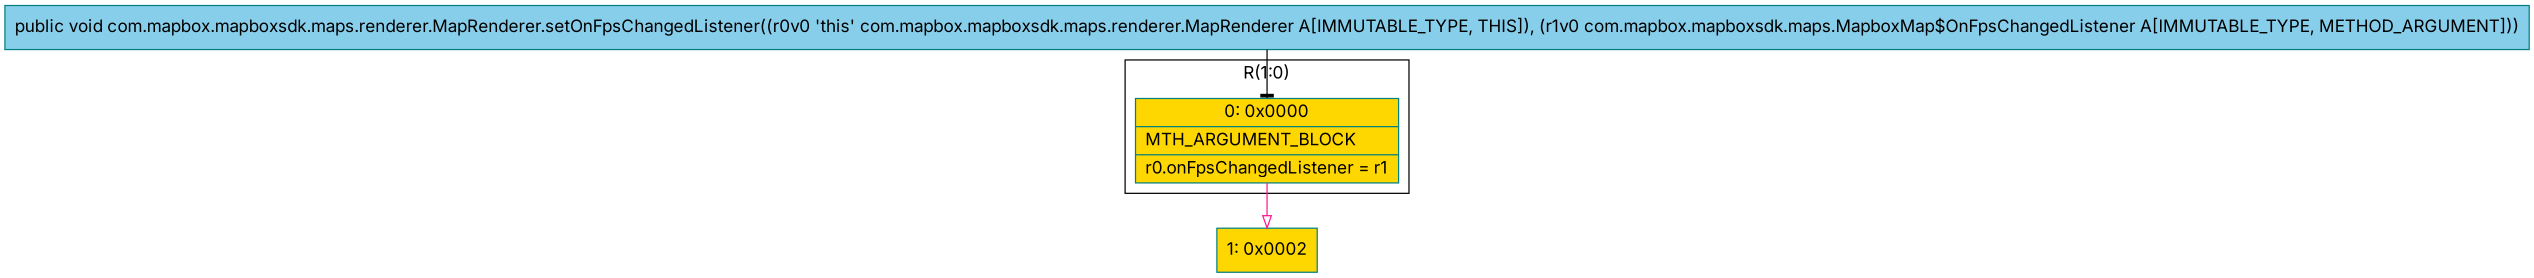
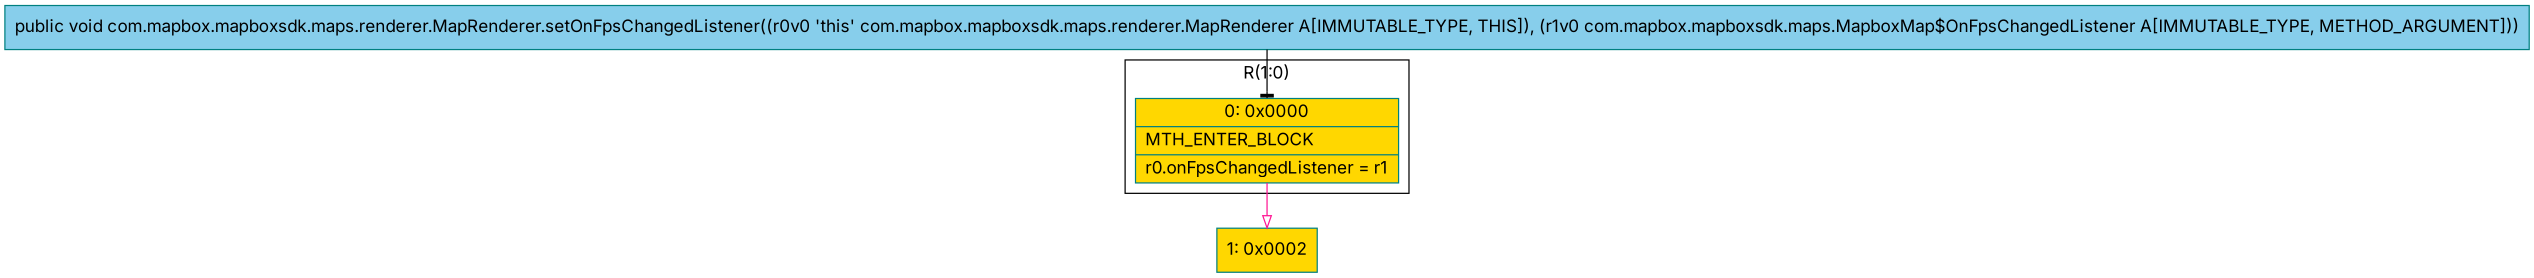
(1251, 140) -> (1230, 140)
